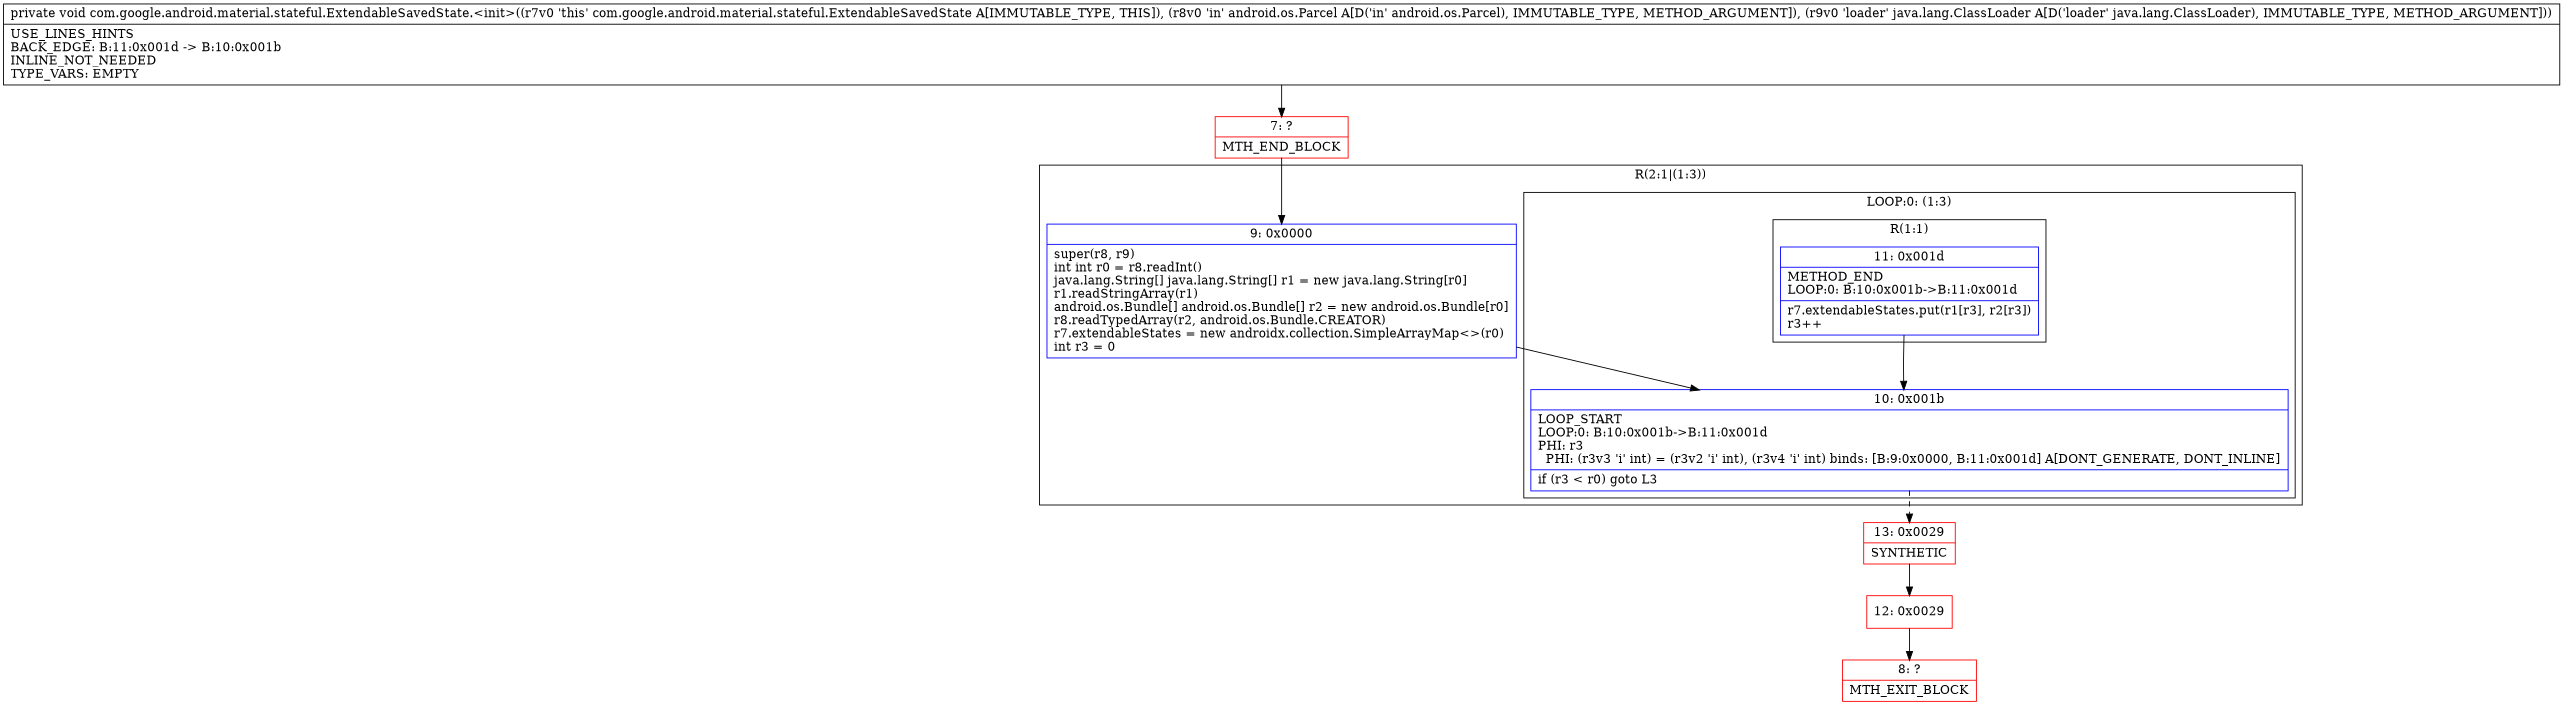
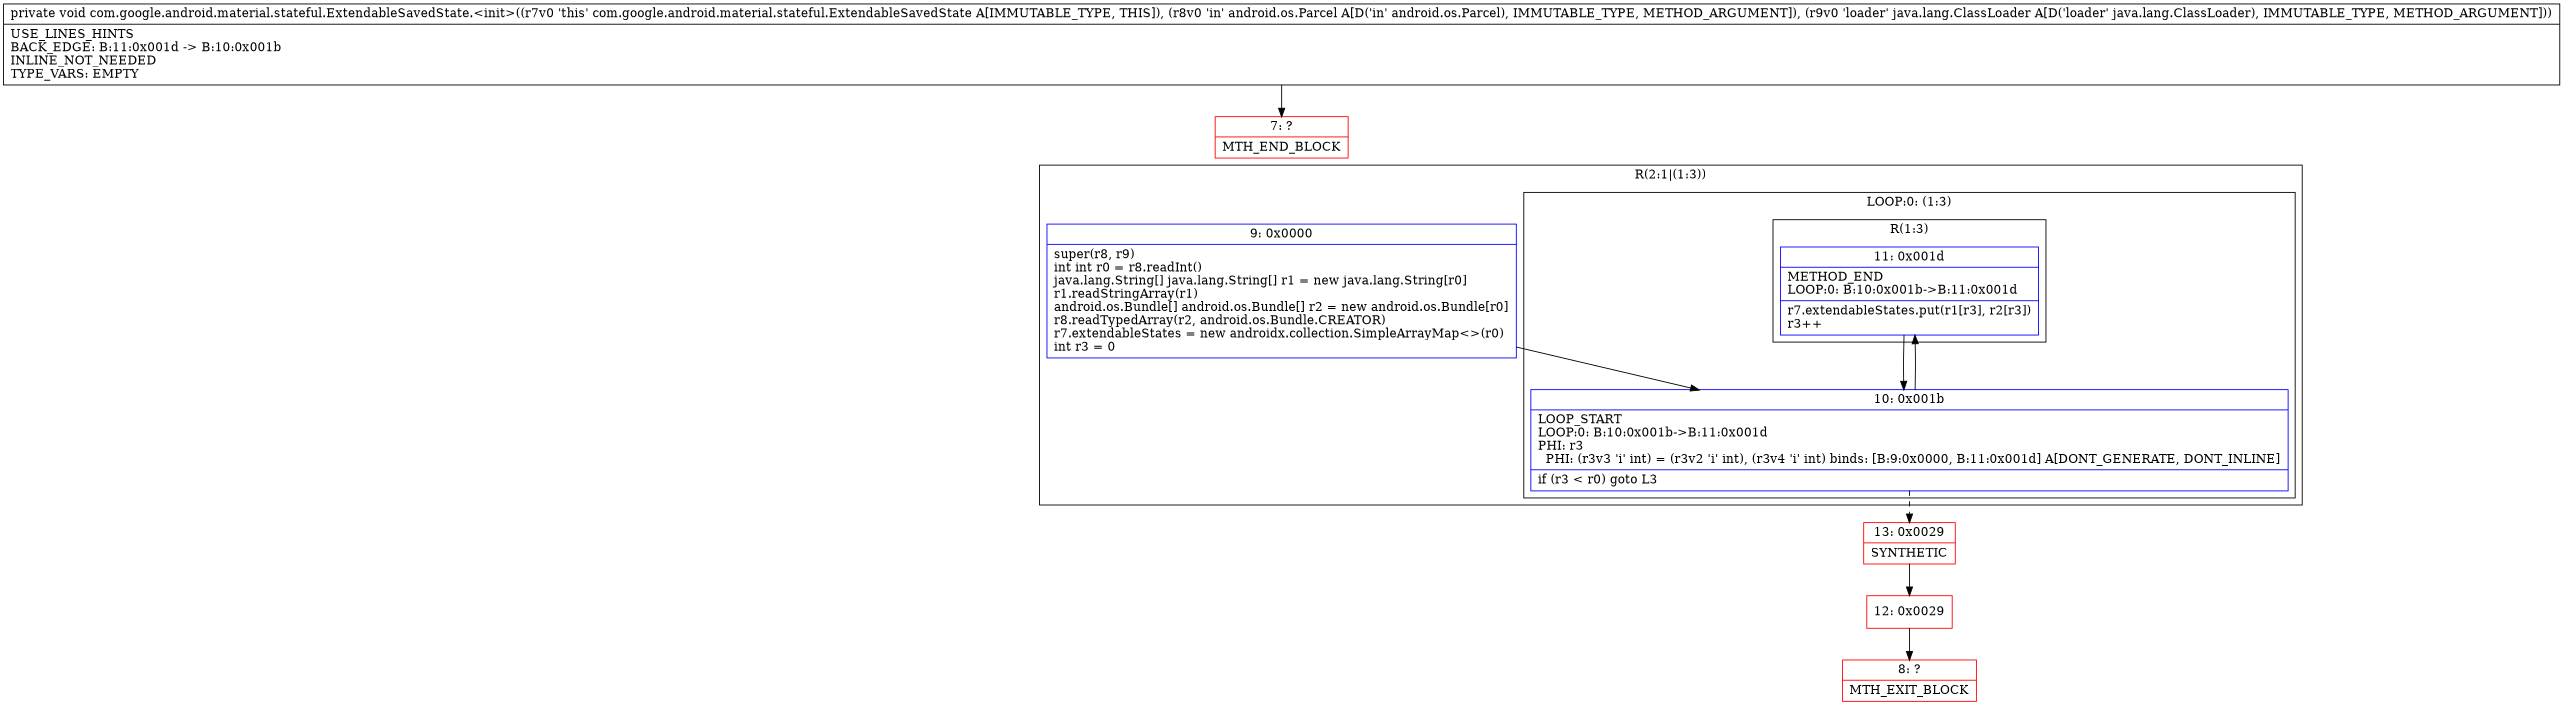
(1282, 186) -> none
(1909, 230) -> (1909, 230)
none -> (1915, 367)
